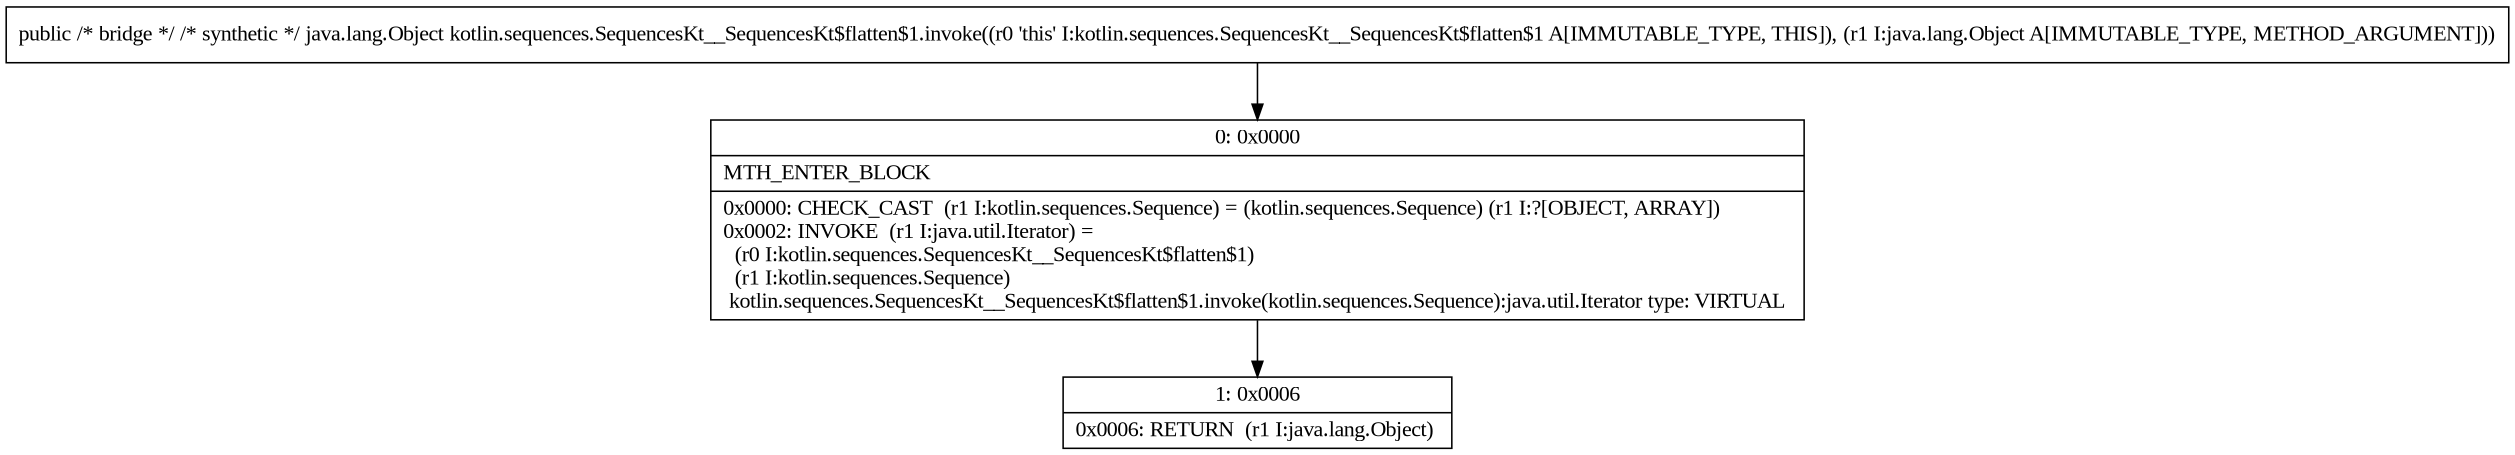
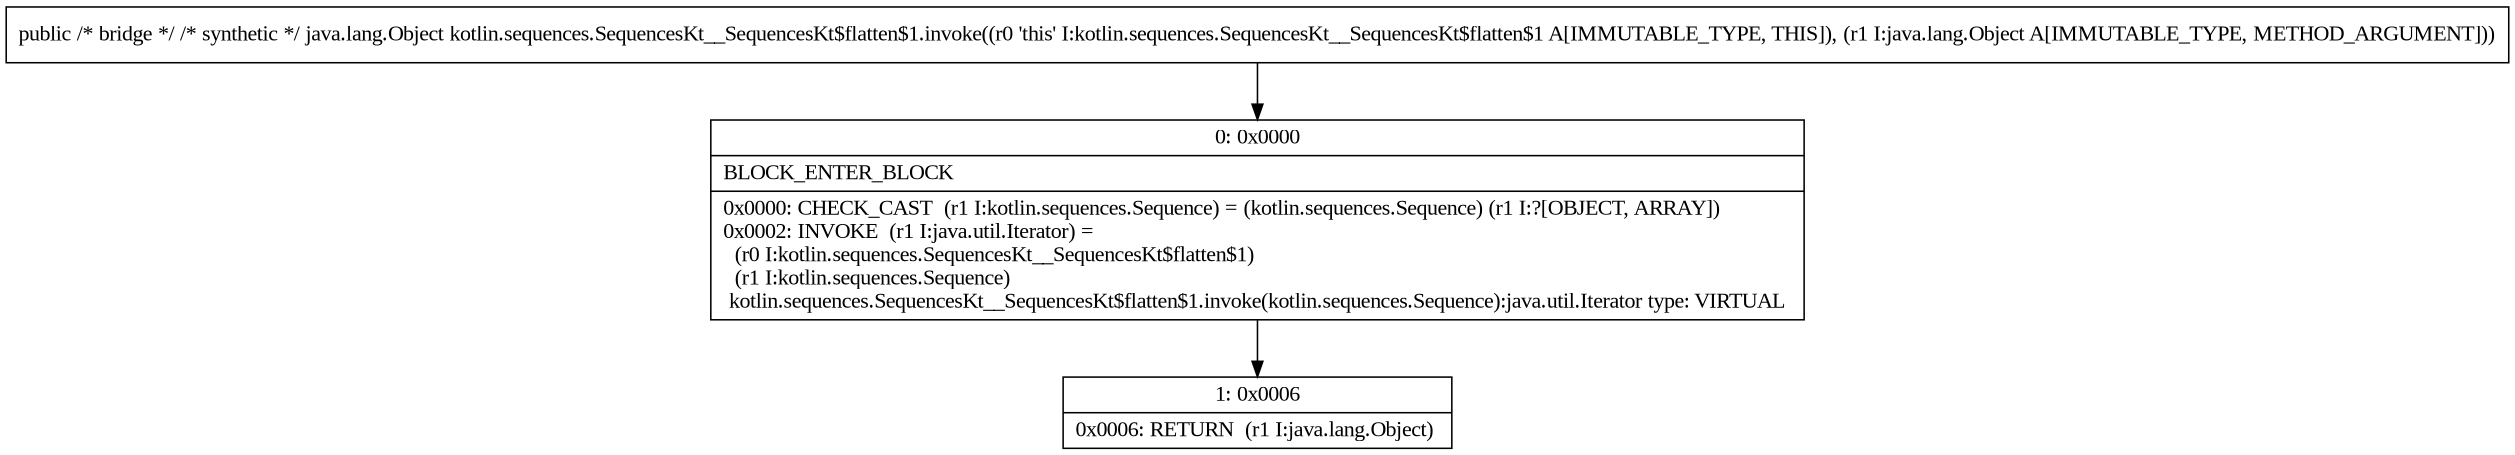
(827, 173) -> (839, 173)
